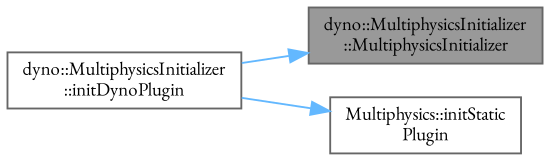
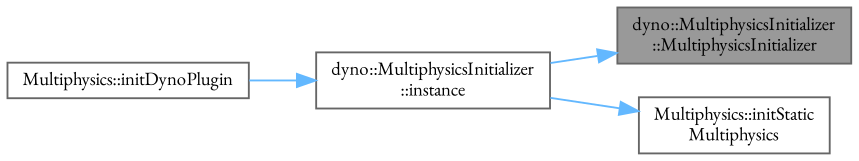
(124, 80) -> (433, 80)
none -> (128, 80)
(426, 125) -> (734, 125)
